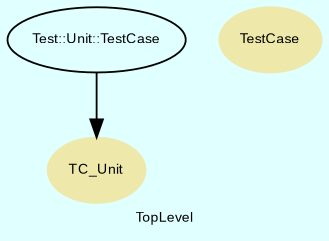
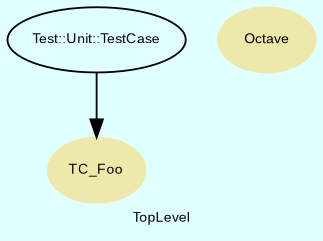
(270, 40) -> (267, 40)
(97, 170) -> (97, 170)
